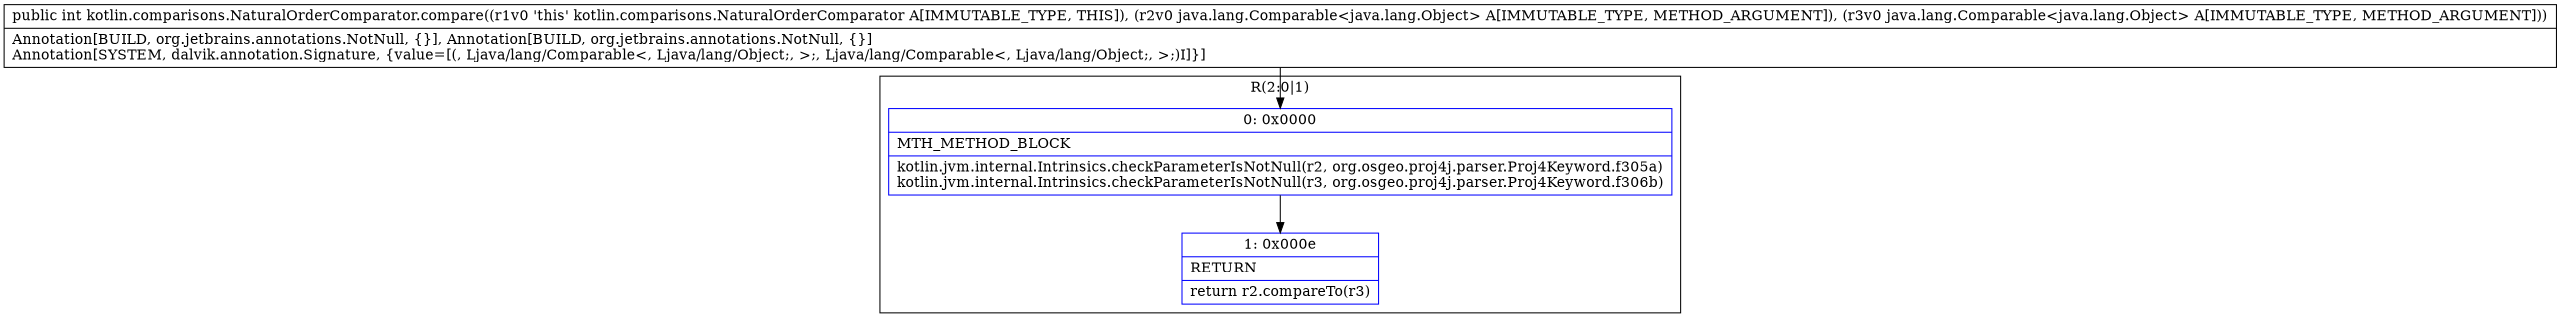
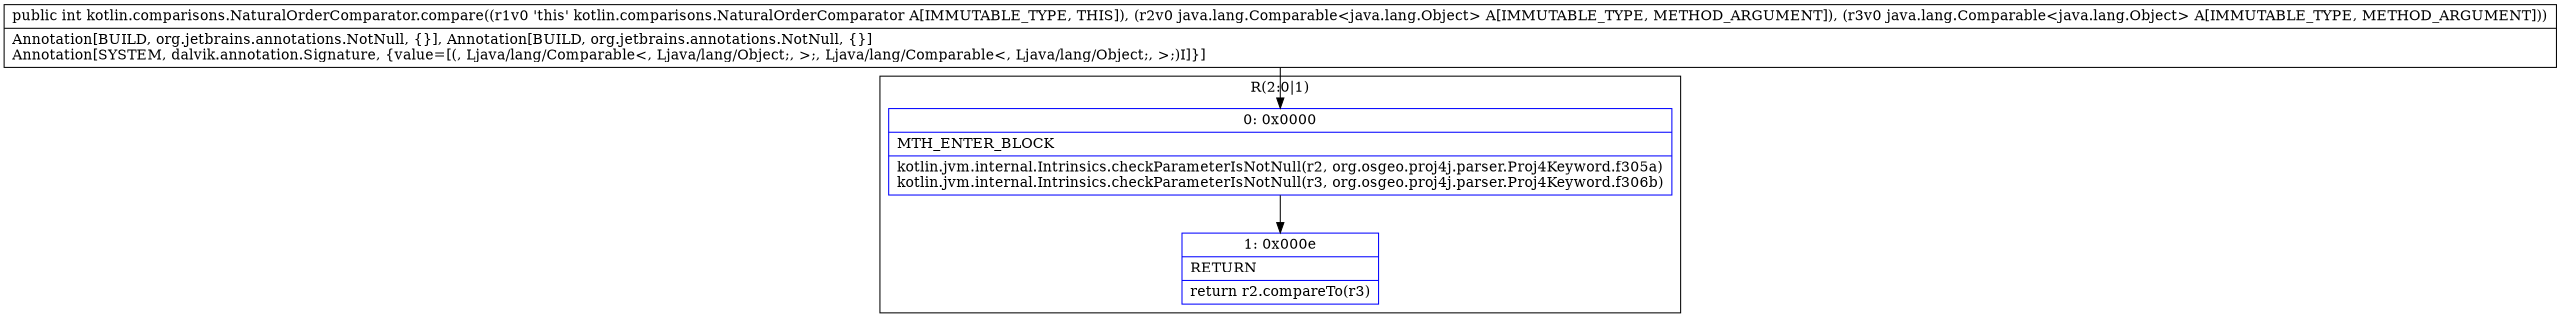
(984, 144) -> (976, 144)
